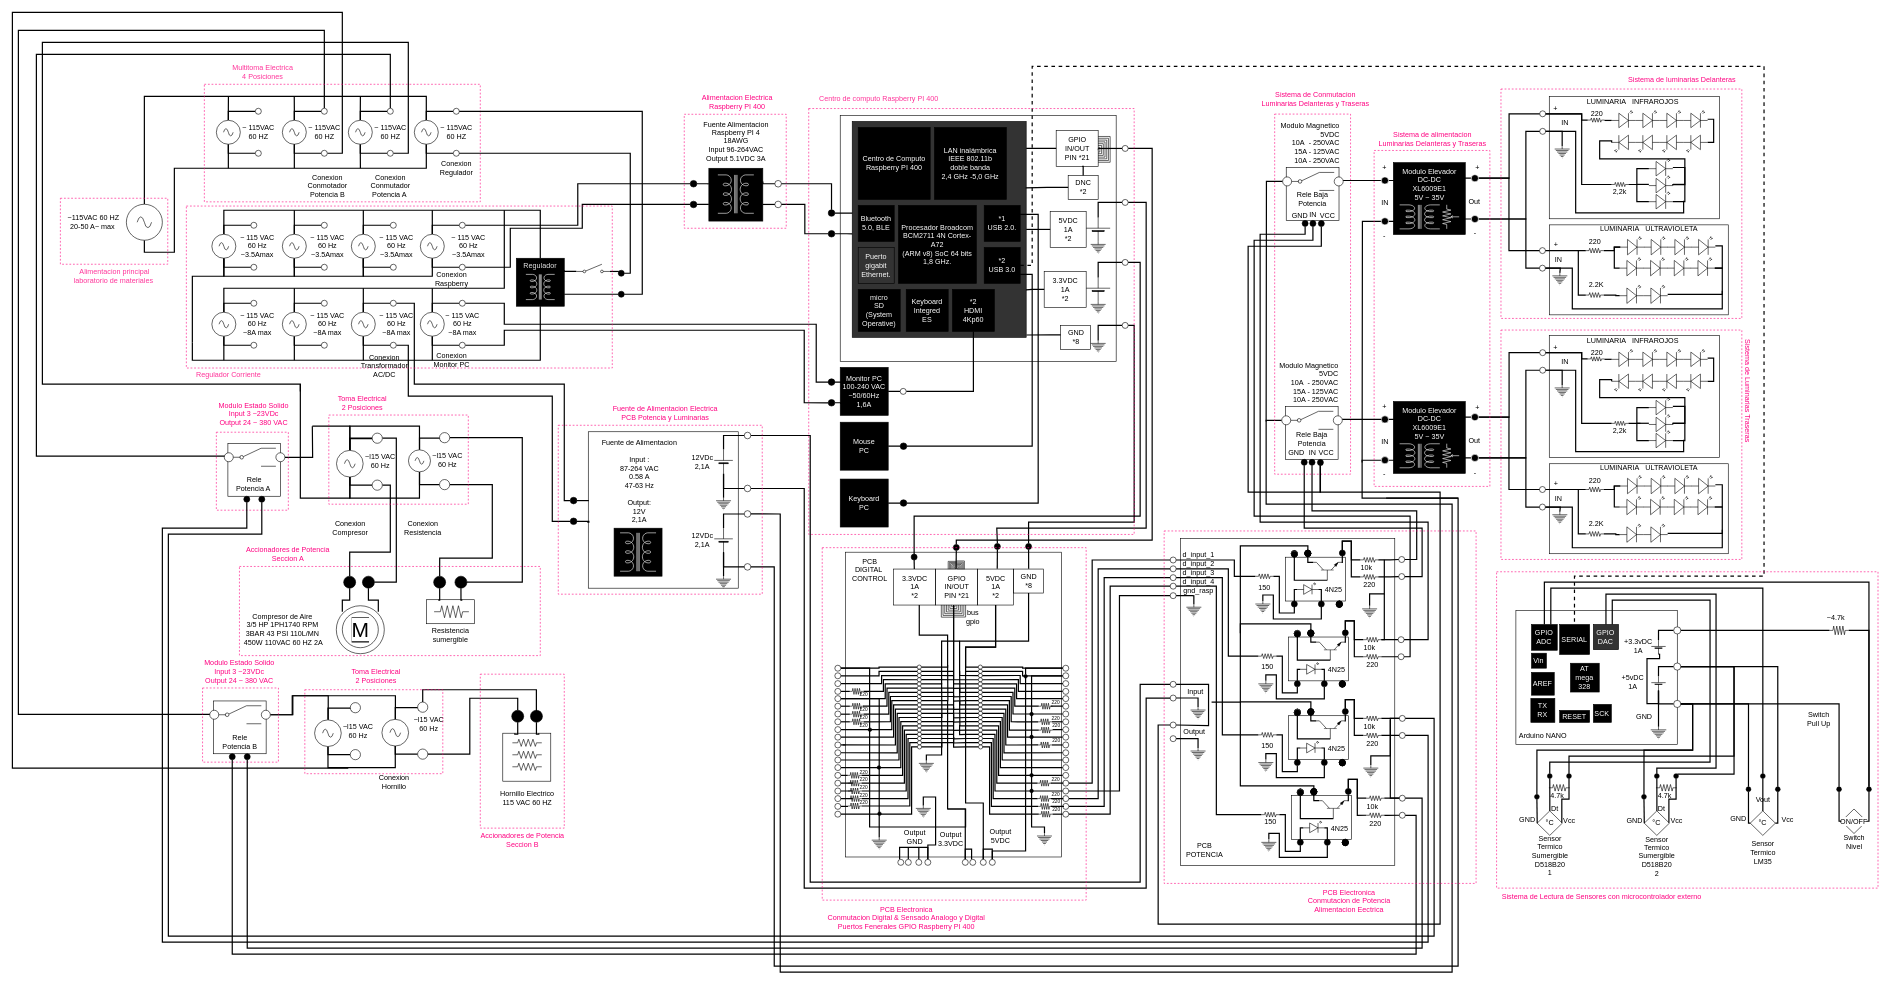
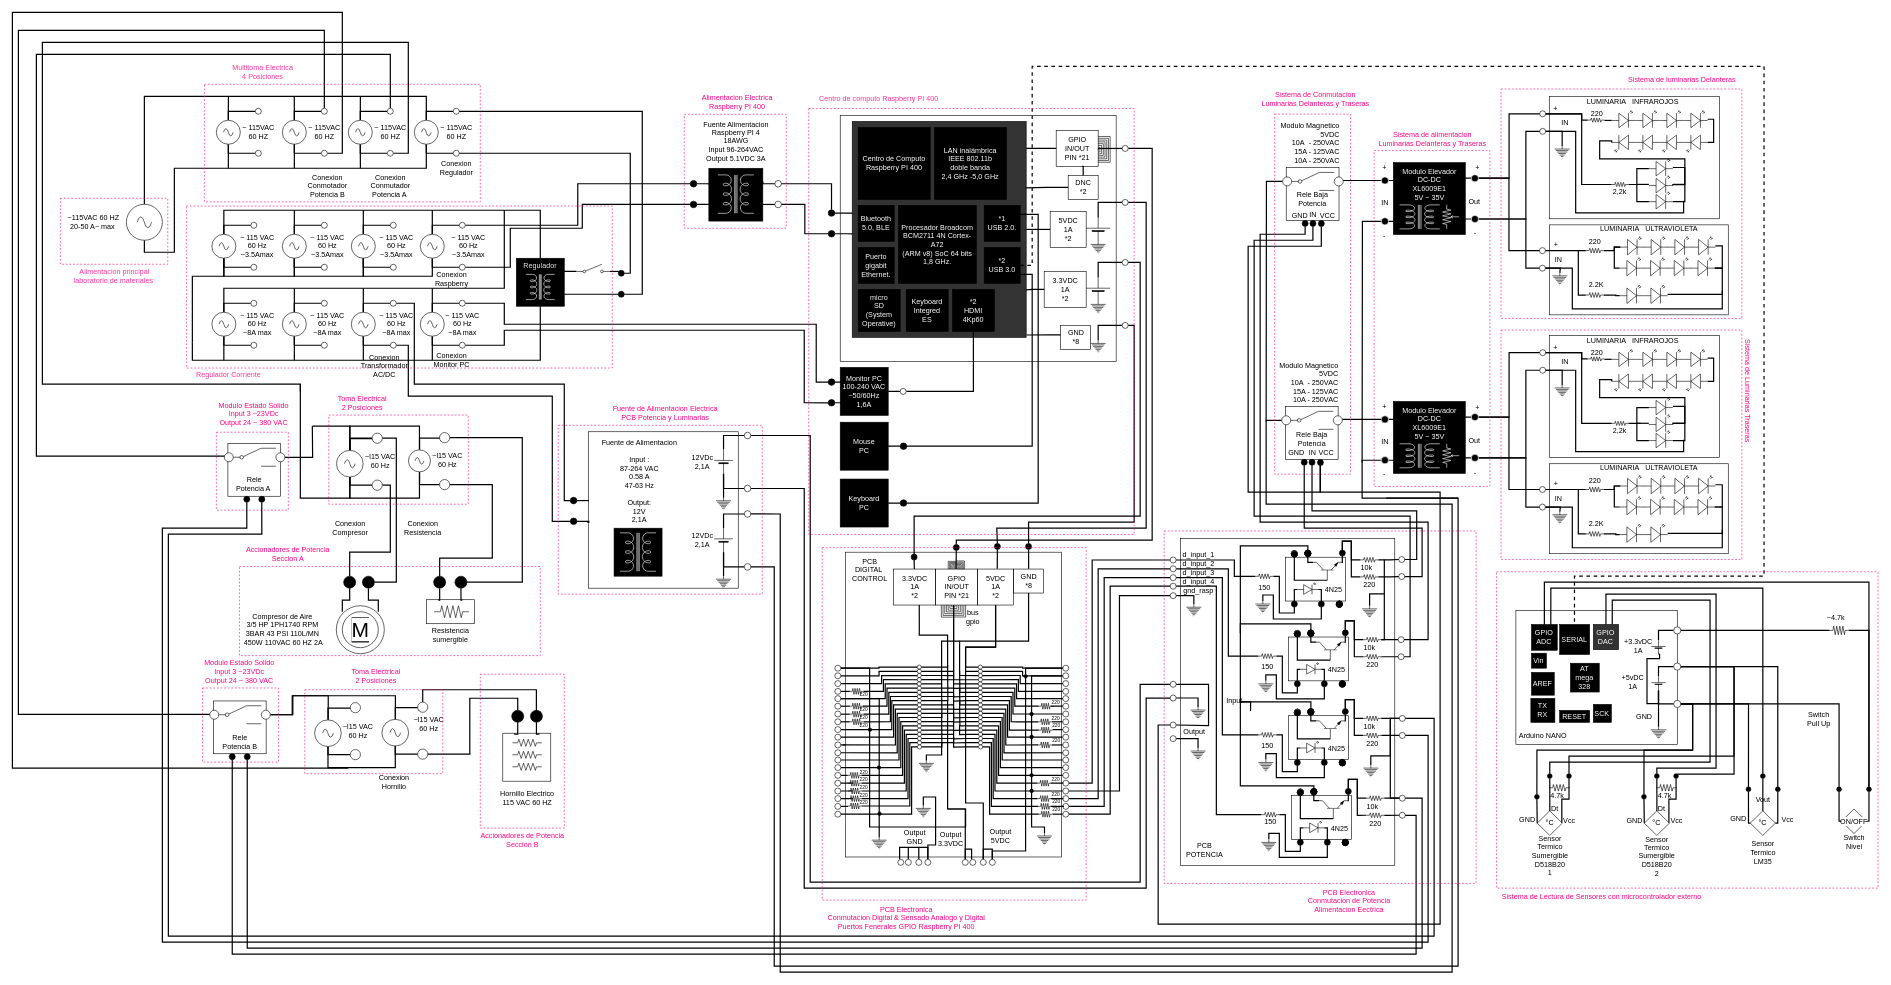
(876, 265) -> (876, 265)
(1196, 692) -> (1235, 701)
